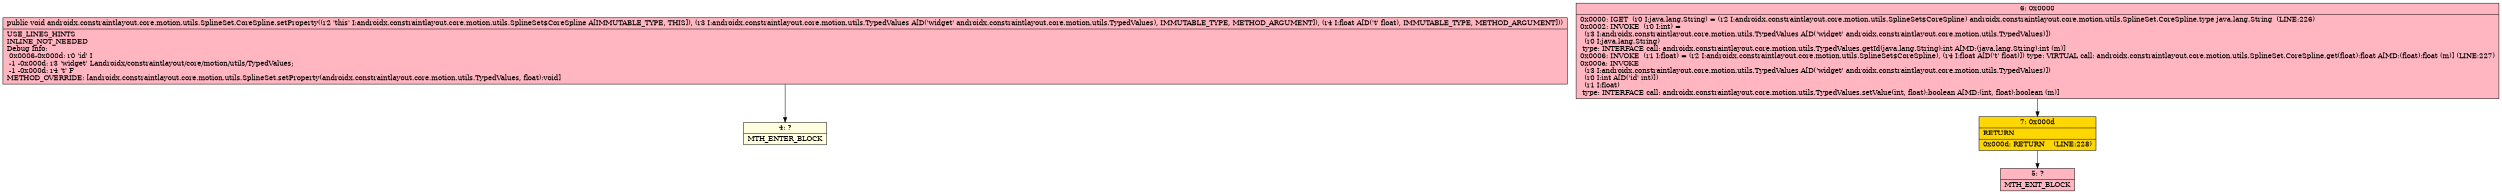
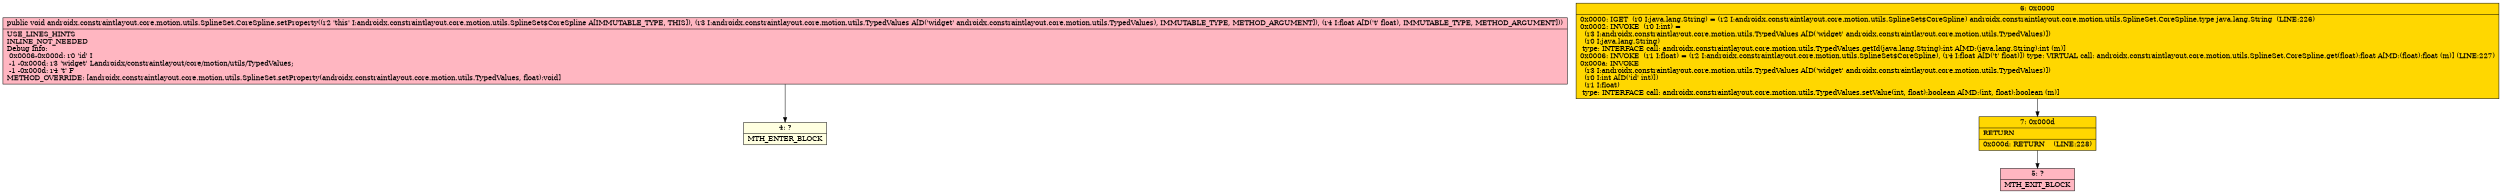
(2038, 51) -> (2038, 51)
